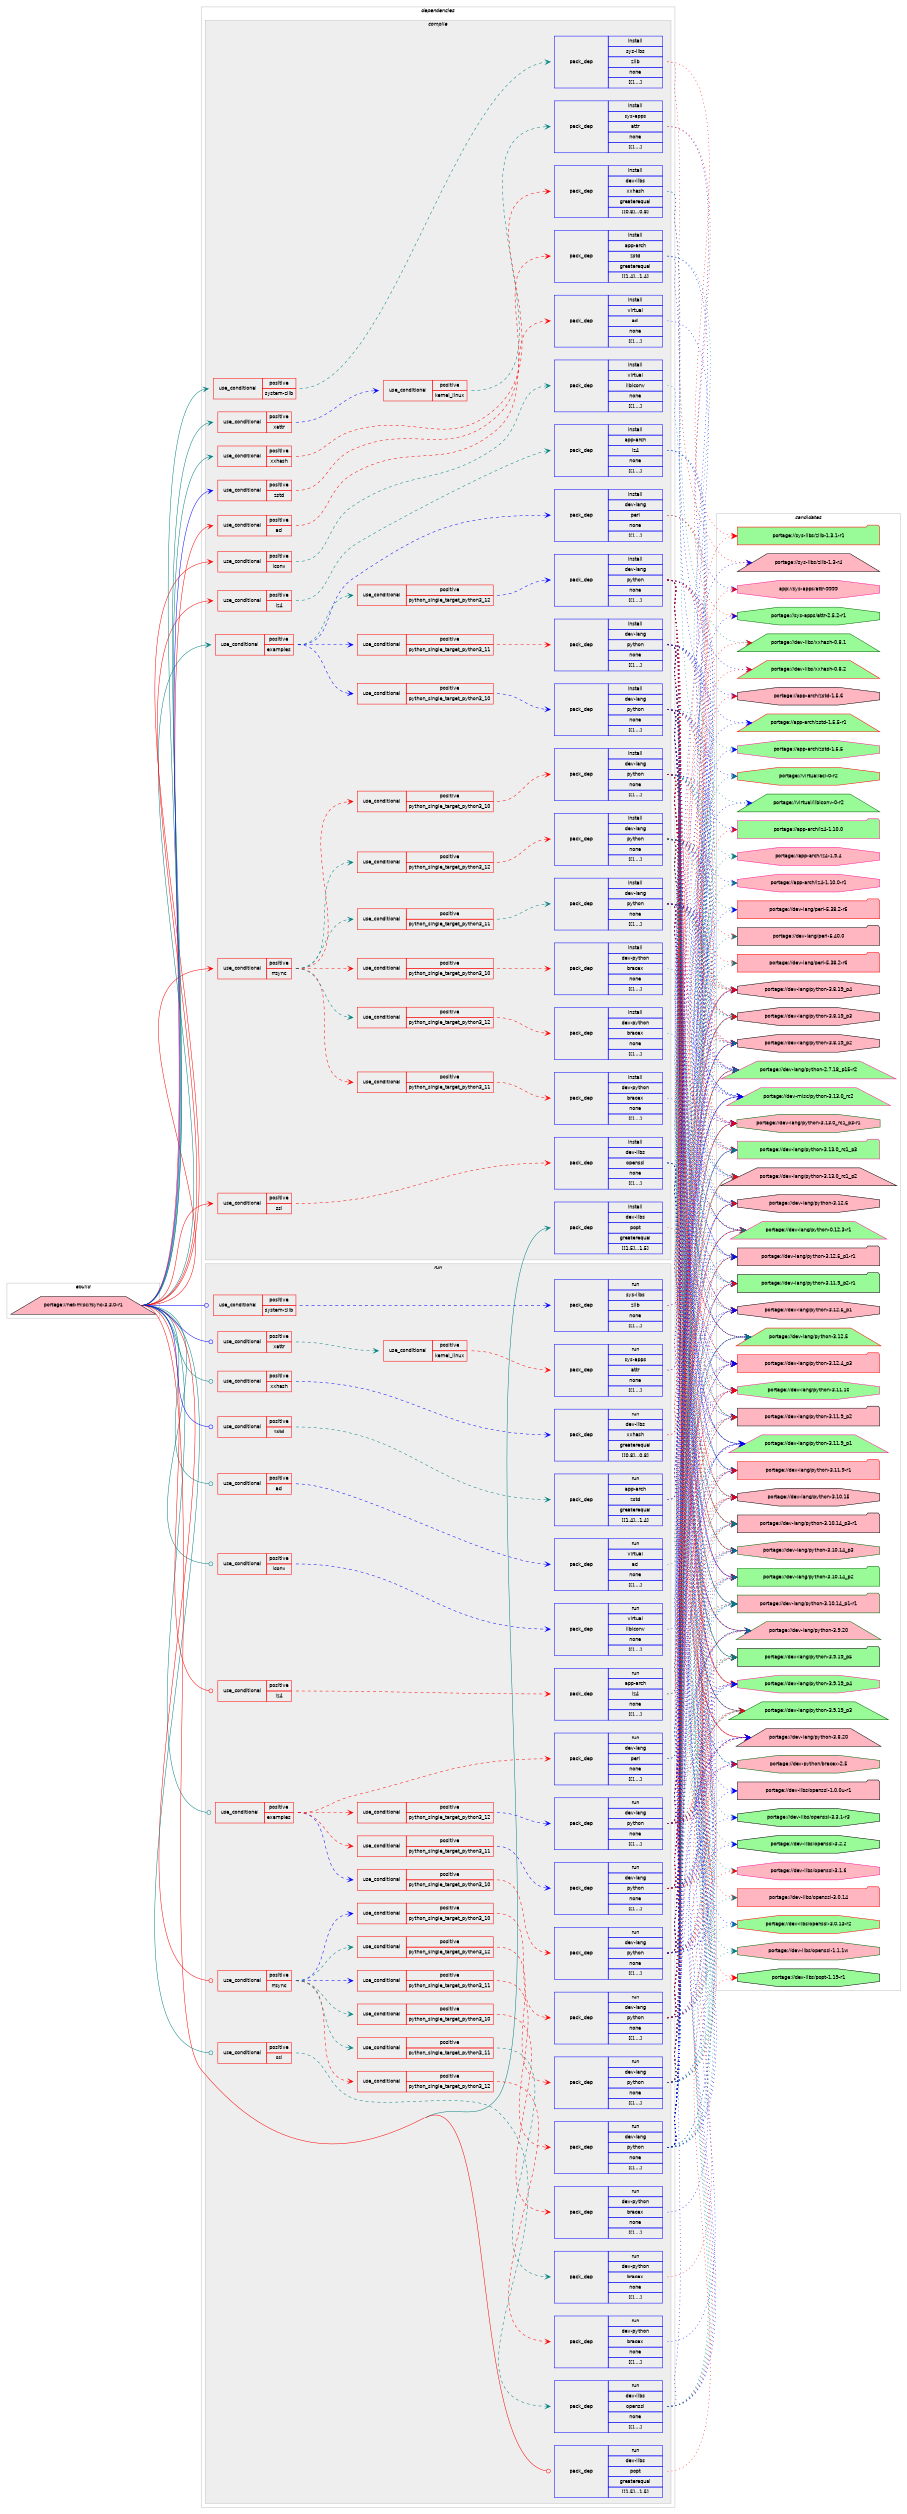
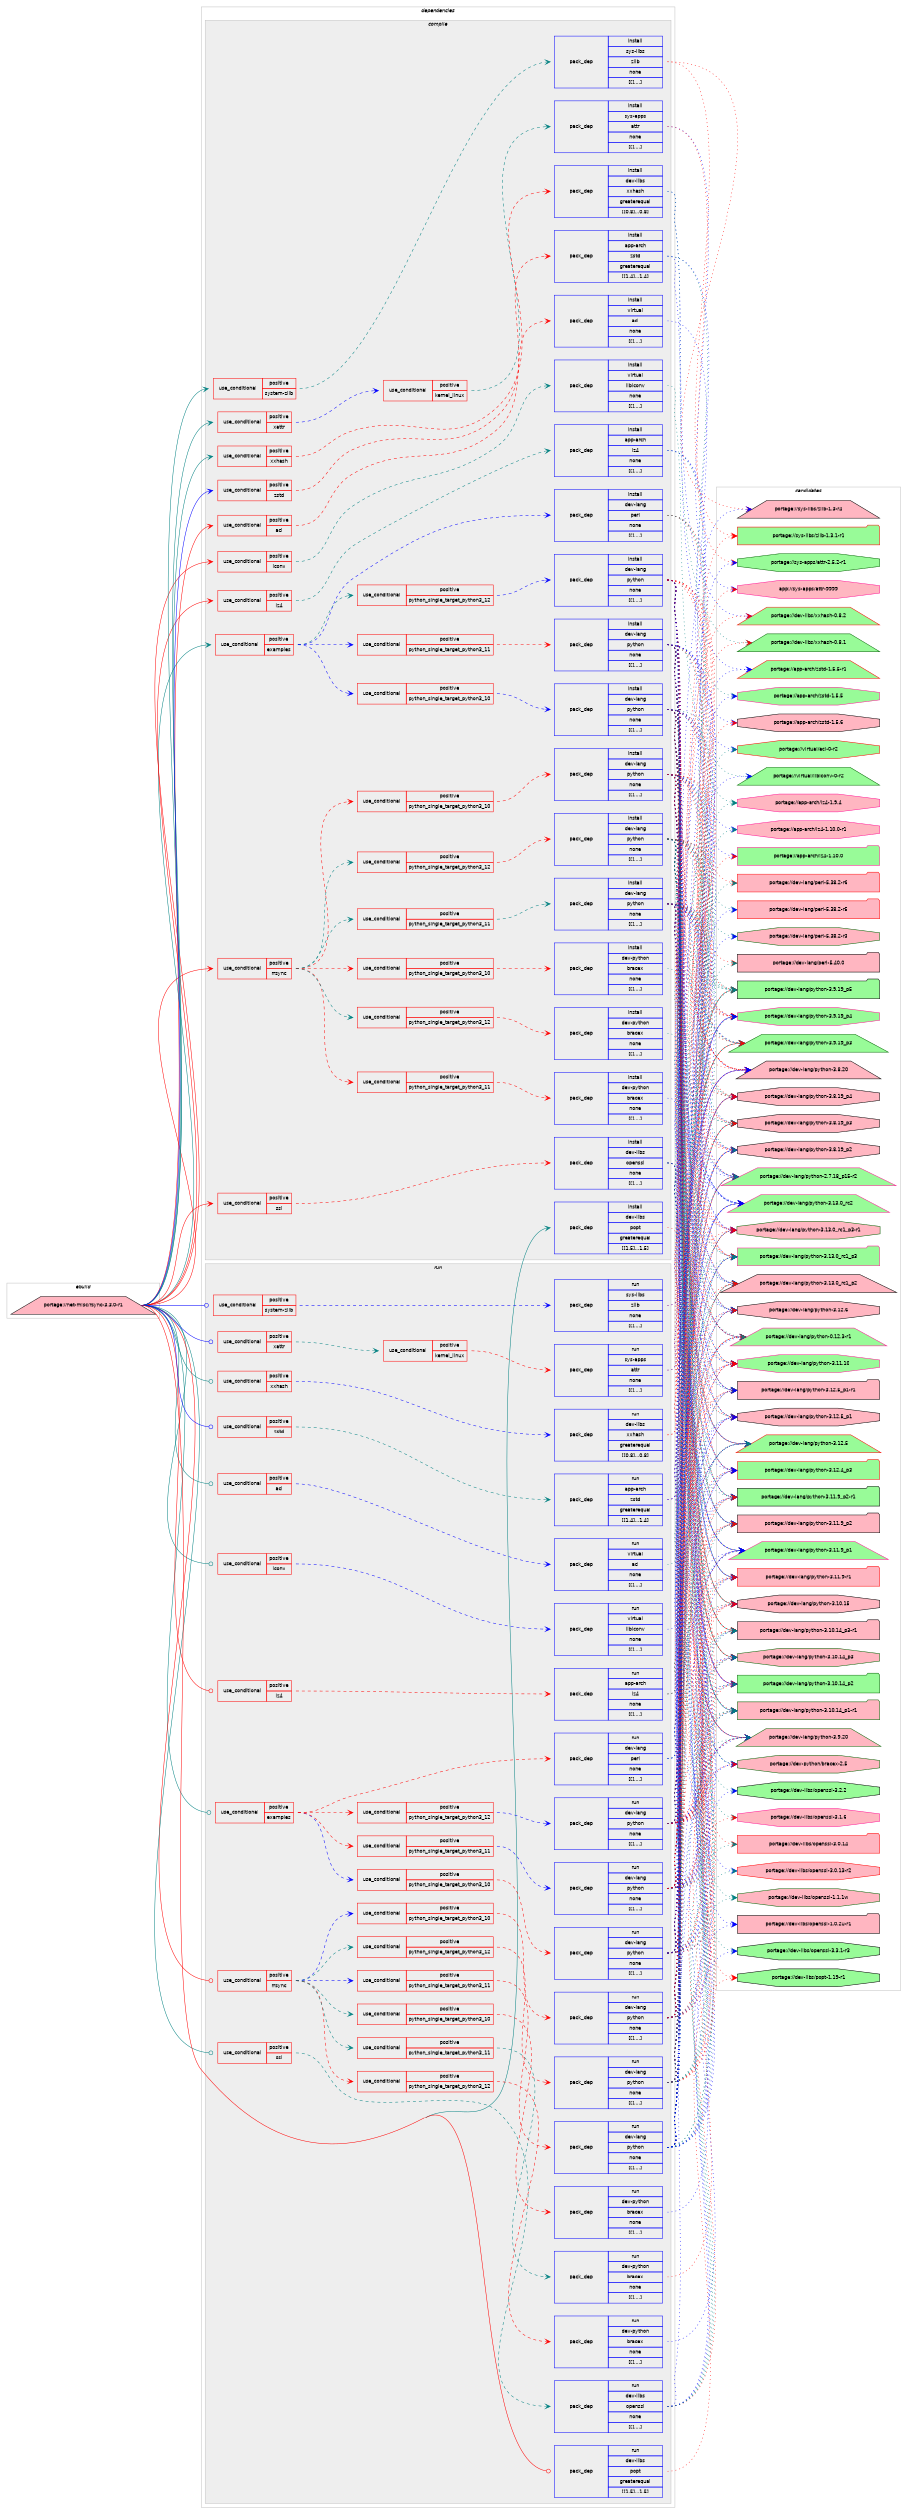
none -> (809, 936)
(809, 1097) -> (809, 1203)
(809, 1364) -> (809, 1470)
(809, 1791) -> (809, 1924)
(809, 1924) -> (809, 1871)
